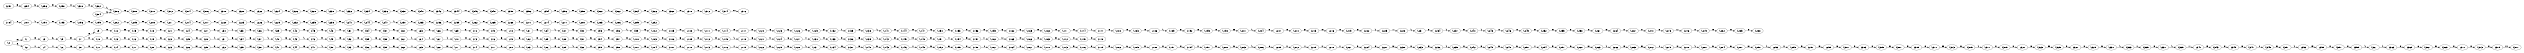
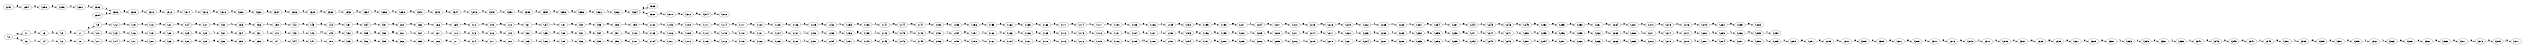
(662, 11) -> (643, 13)
none -> (1117, 33)
